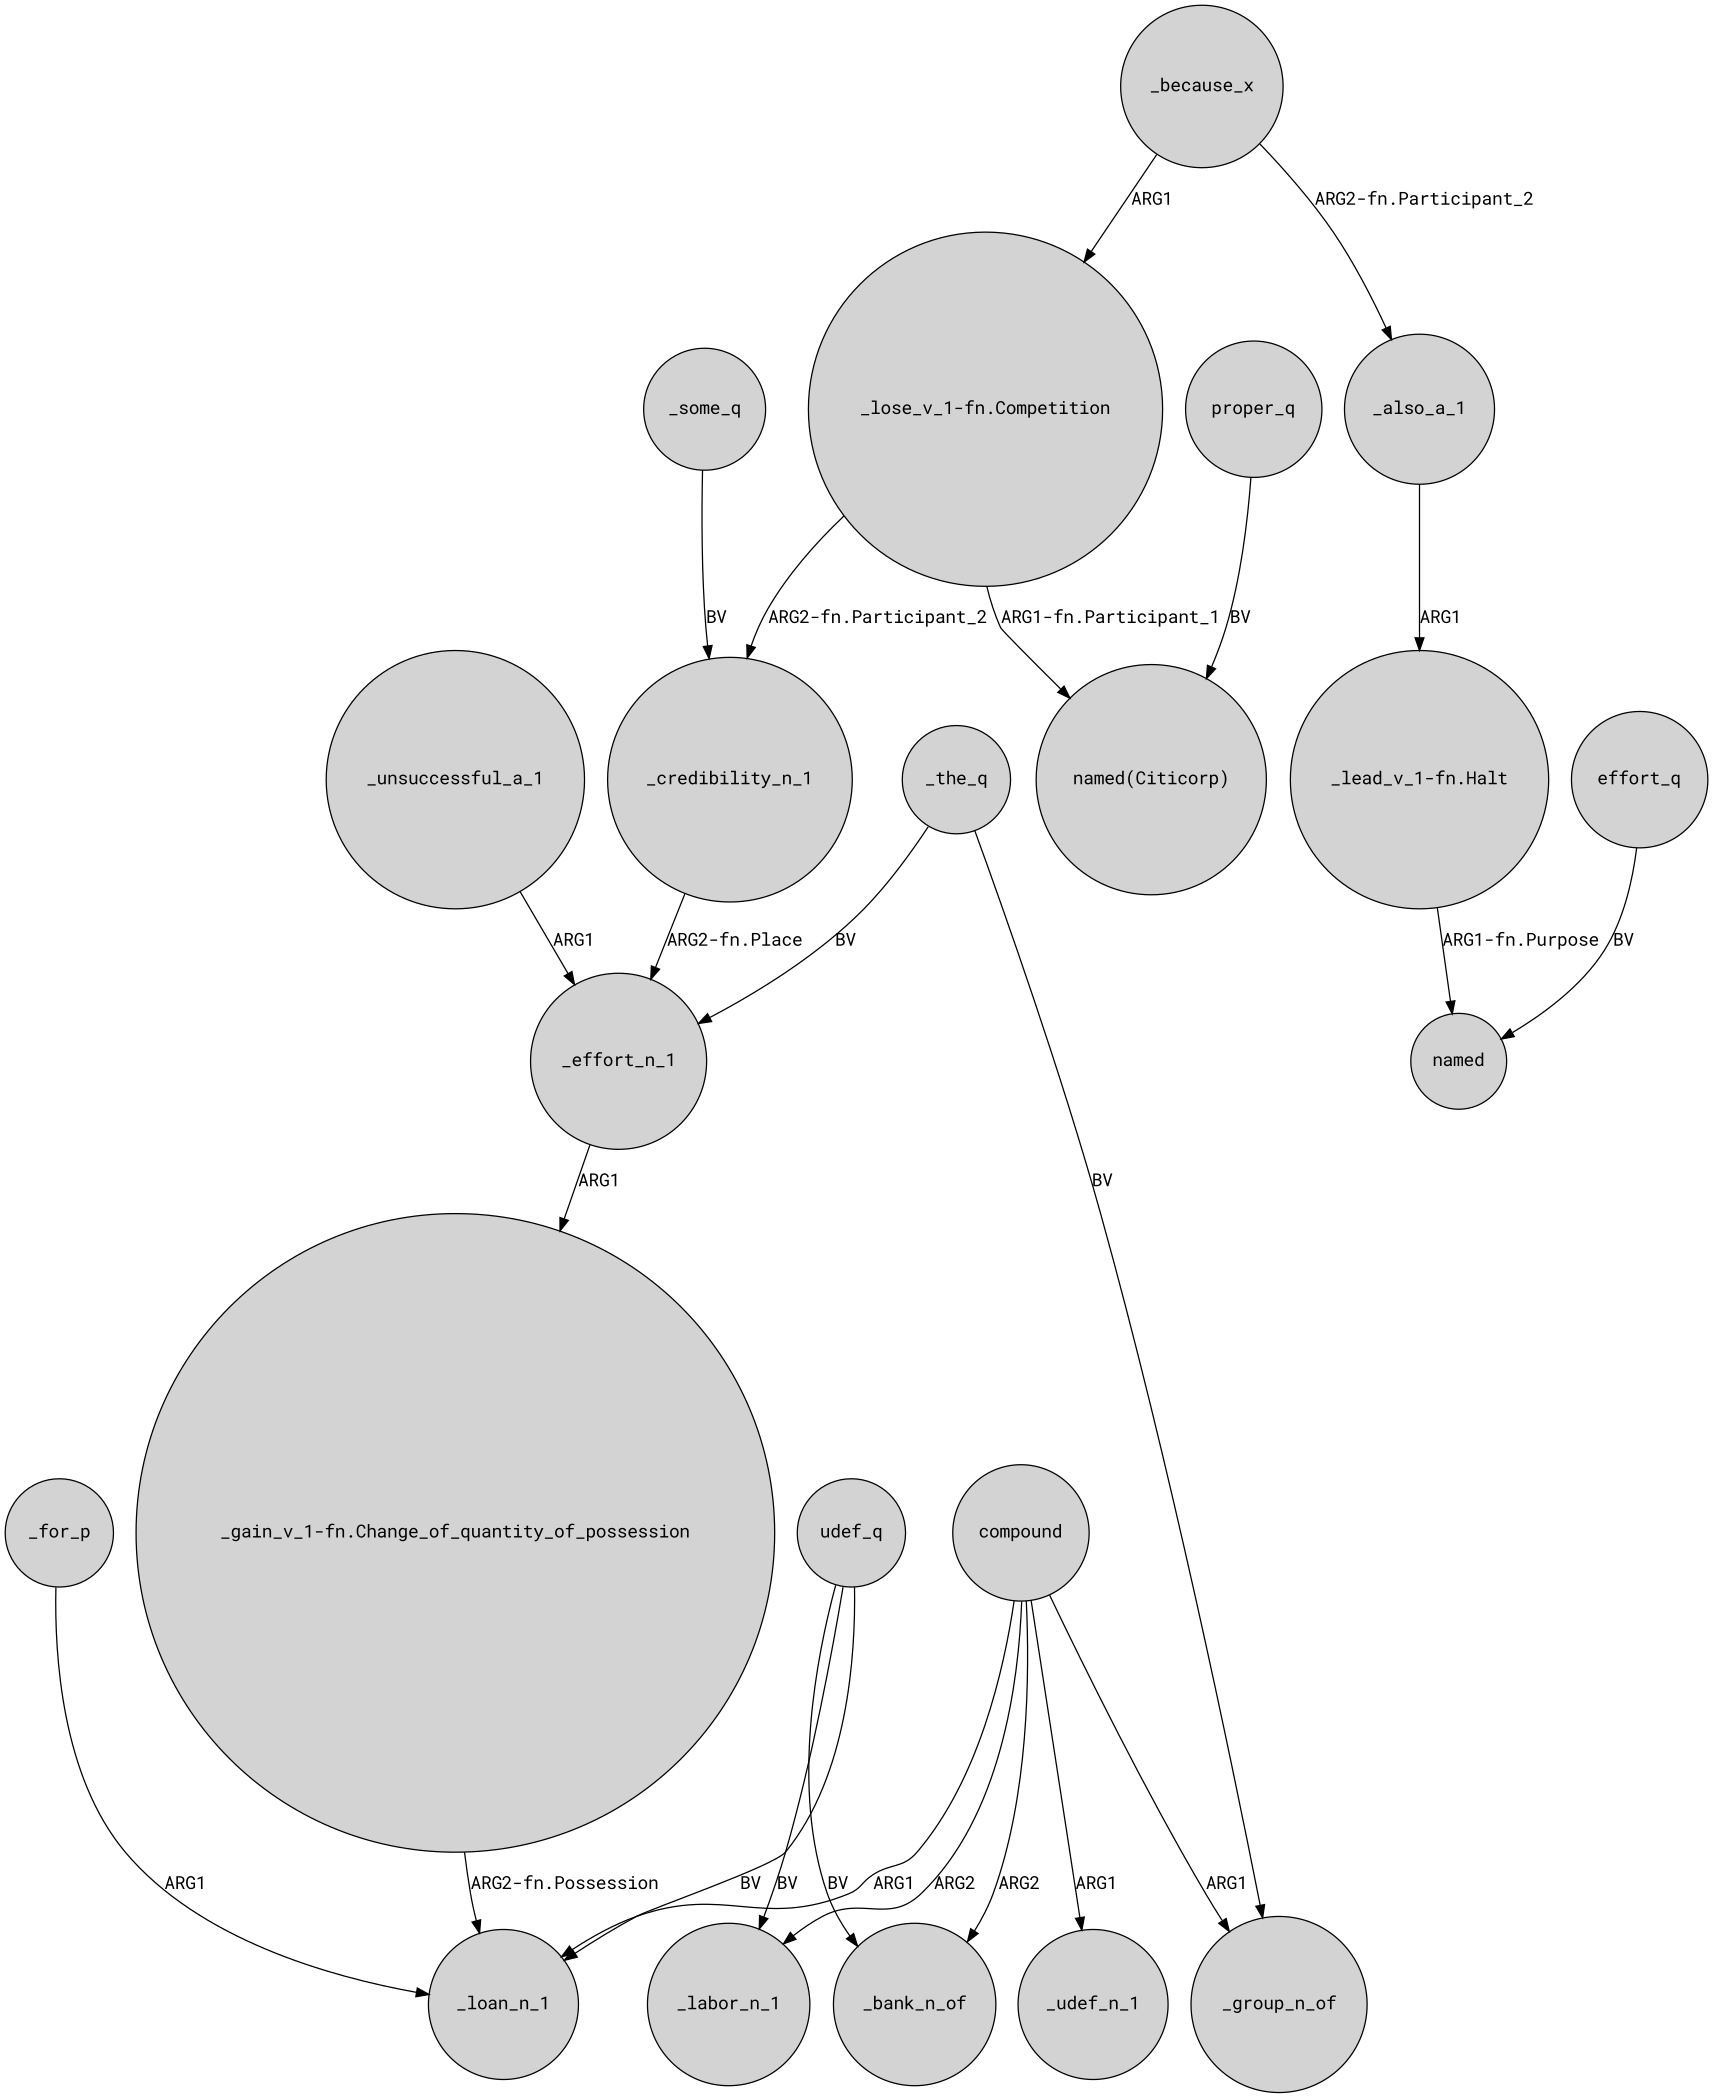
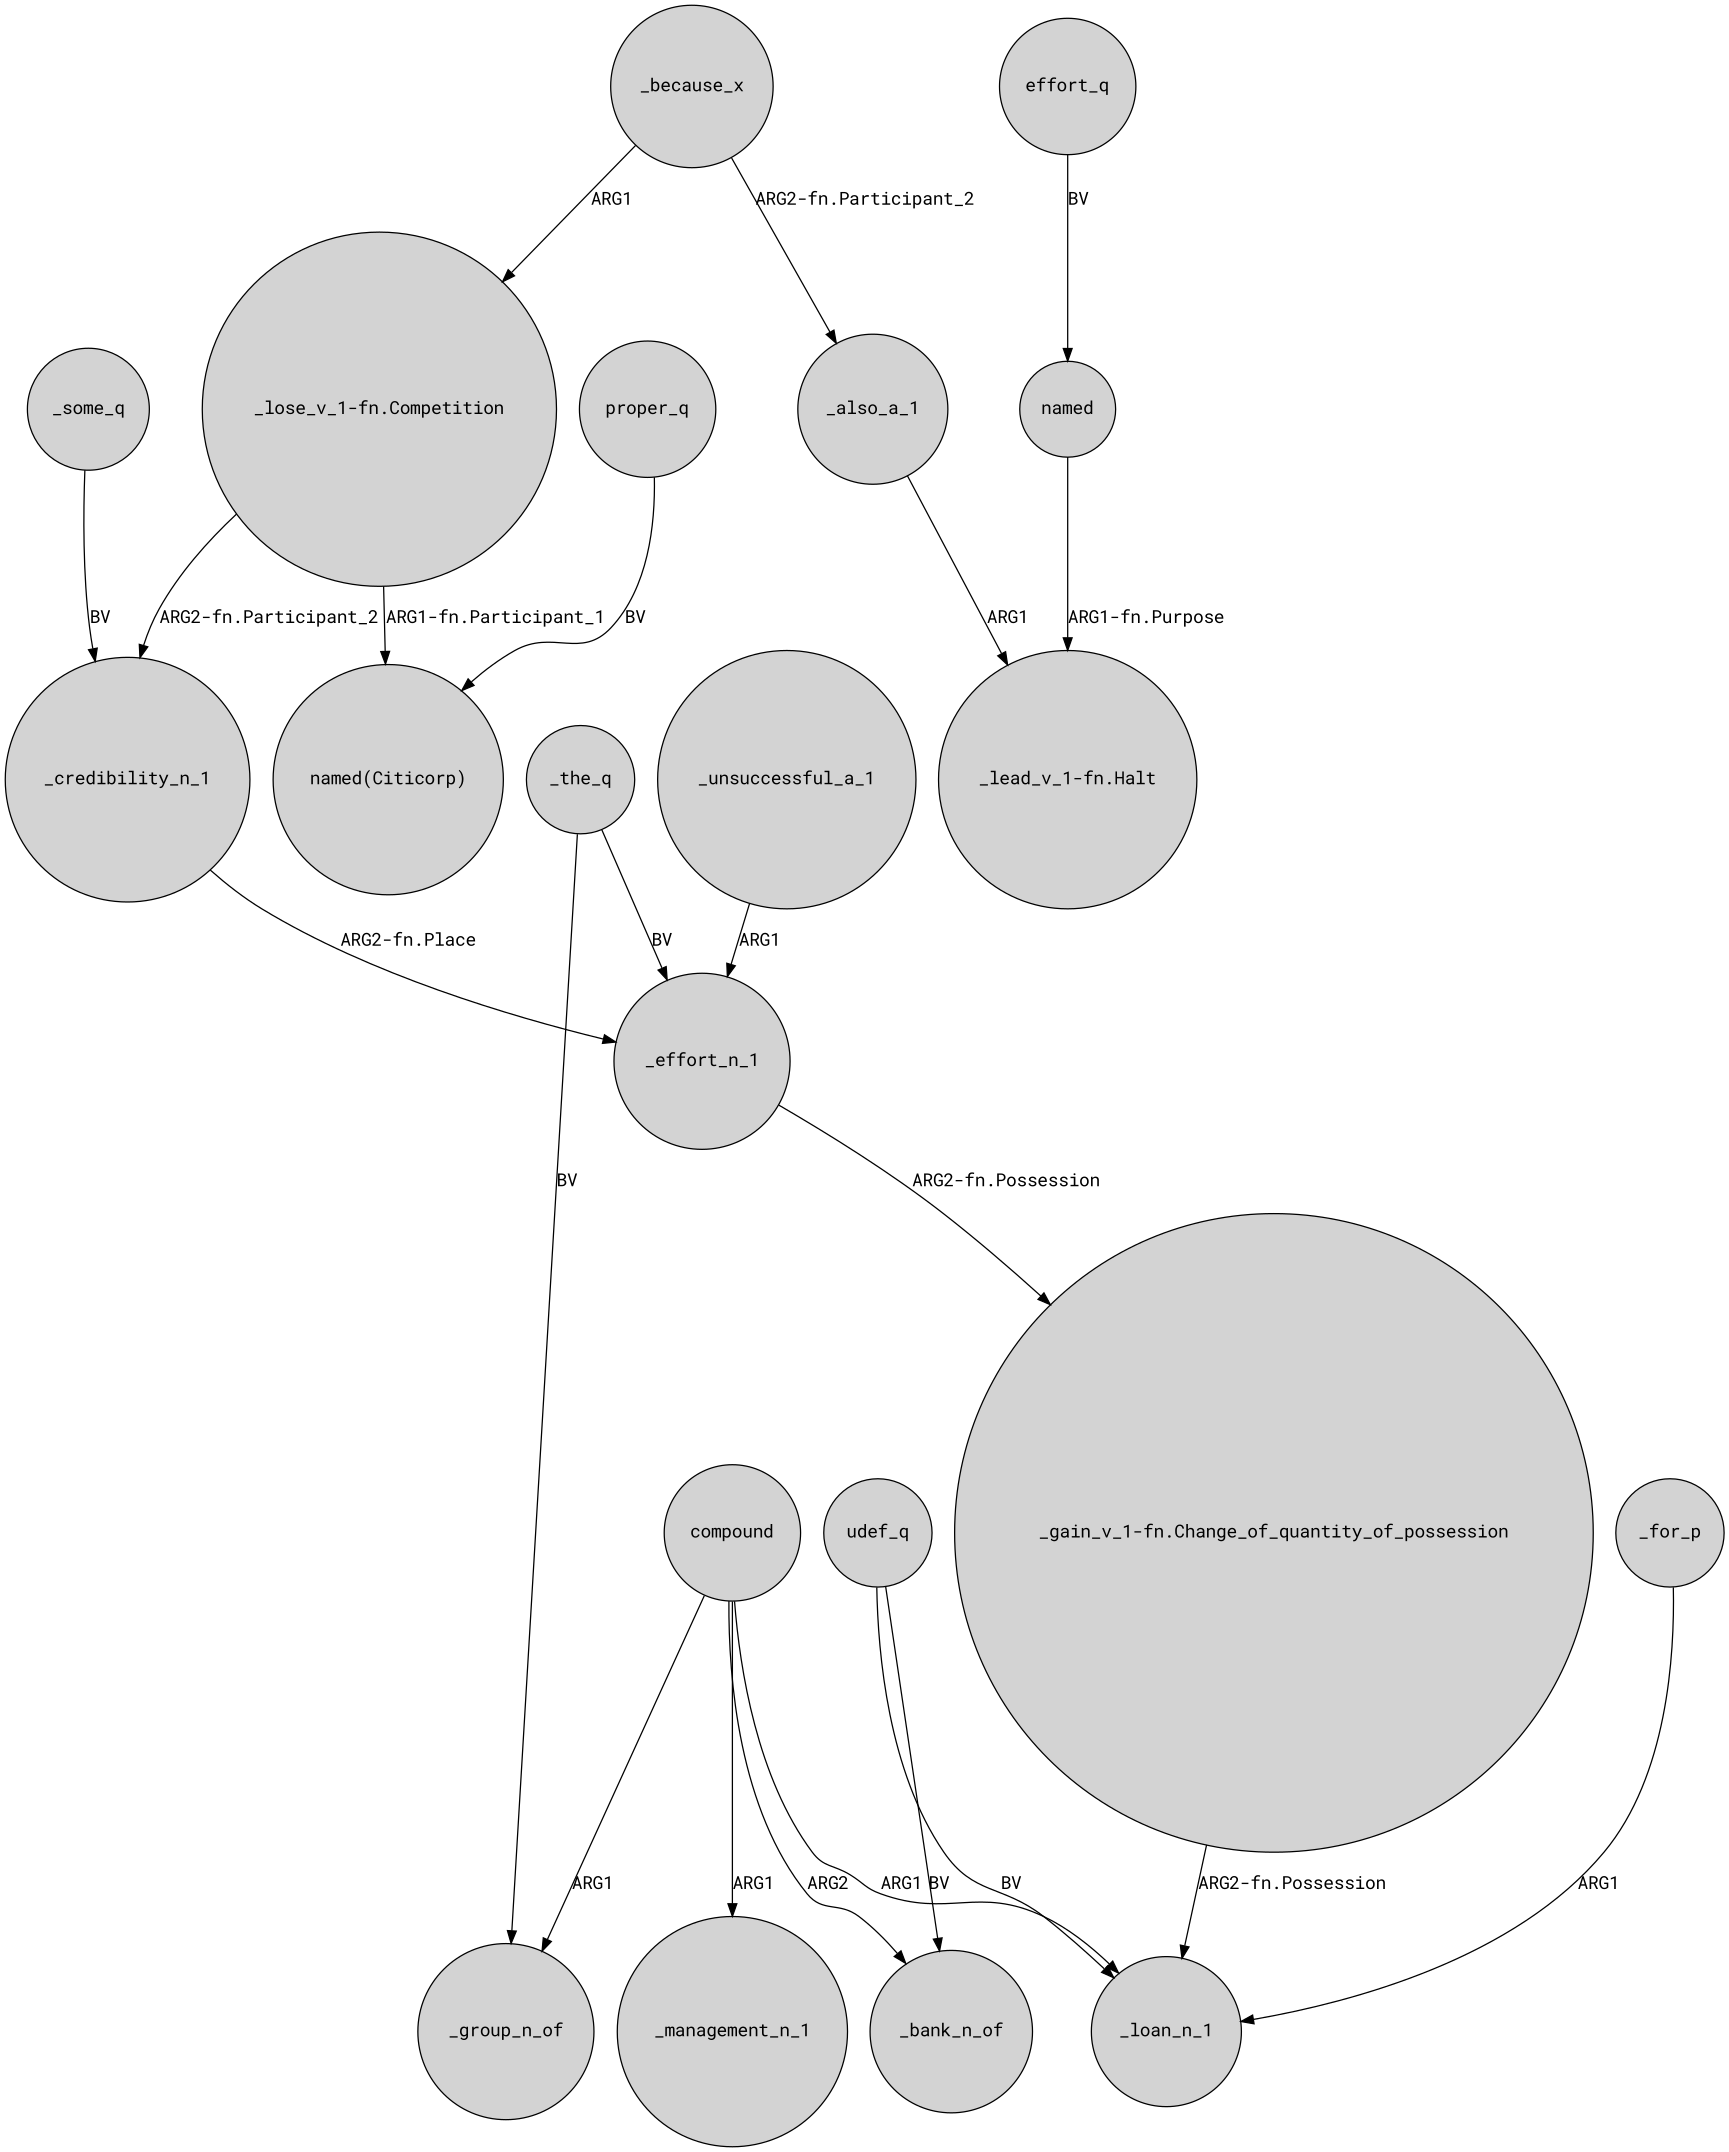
(1444, 954) -> (1068, 547)
(600, 1182) -> (1006, 1182)
(729, 2005) -> none
(1093, 2005) -> (732, 2032)
